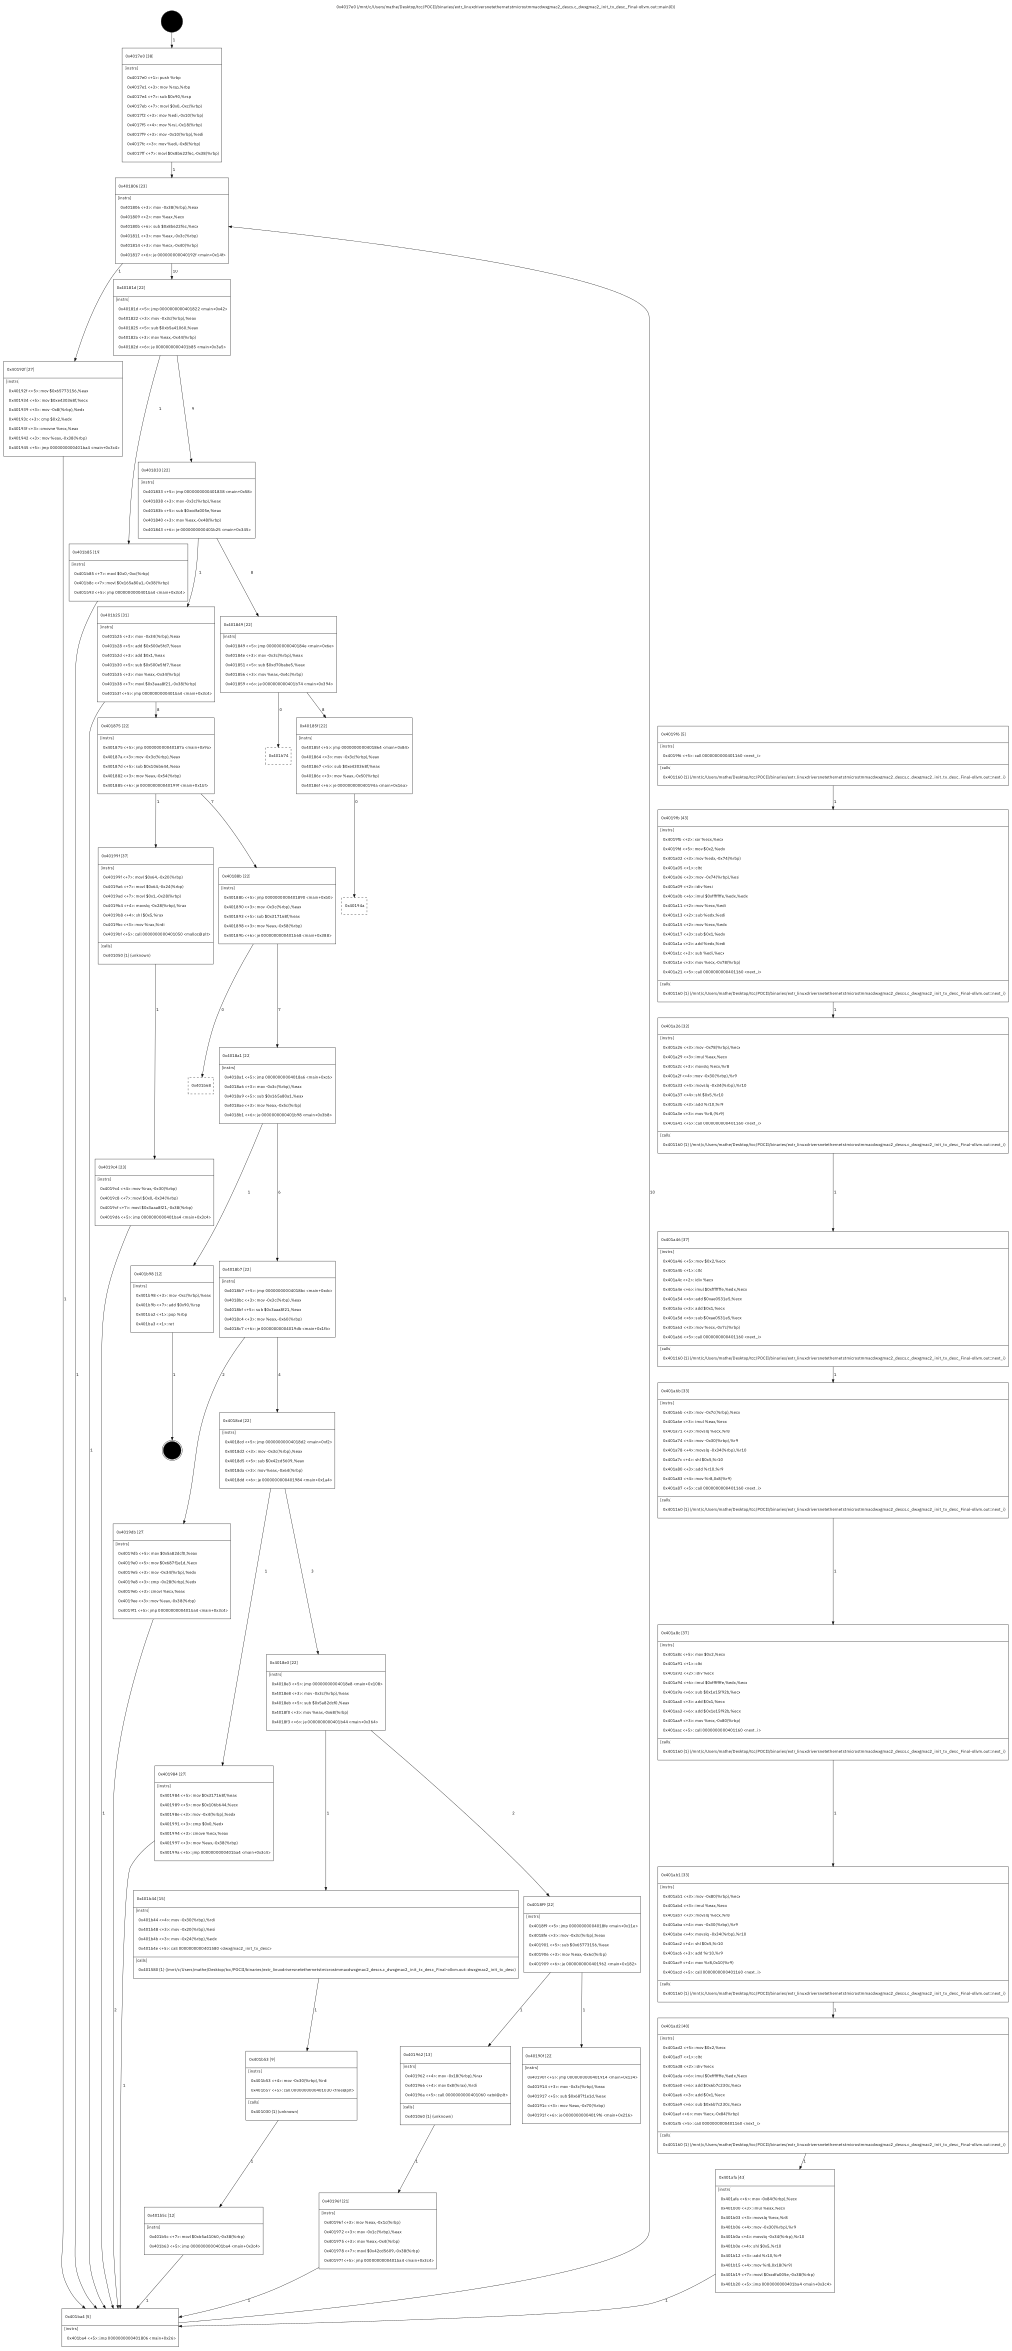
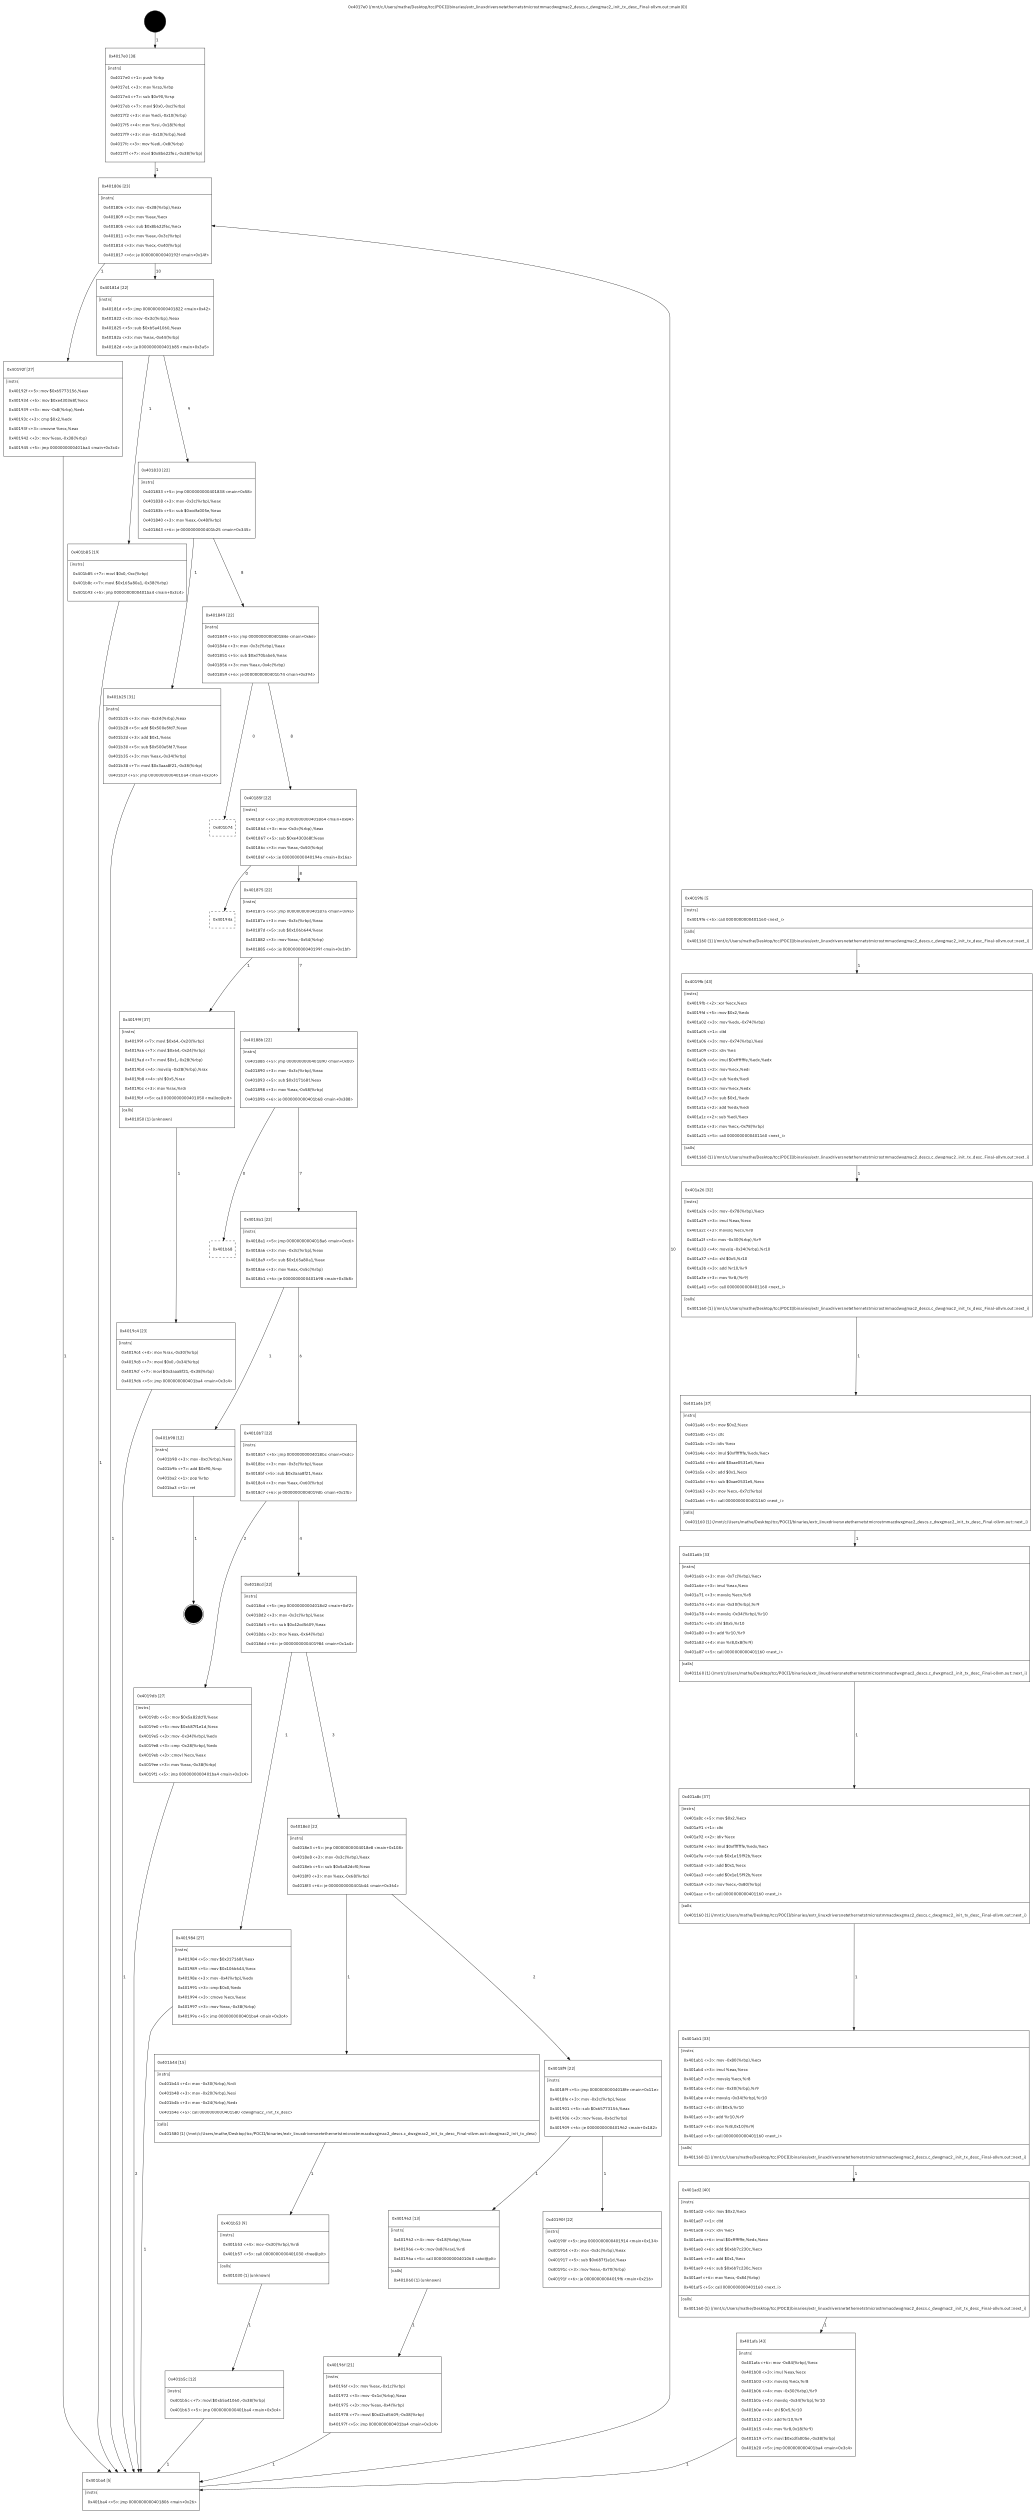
(156, 708) -> (299, 872)
